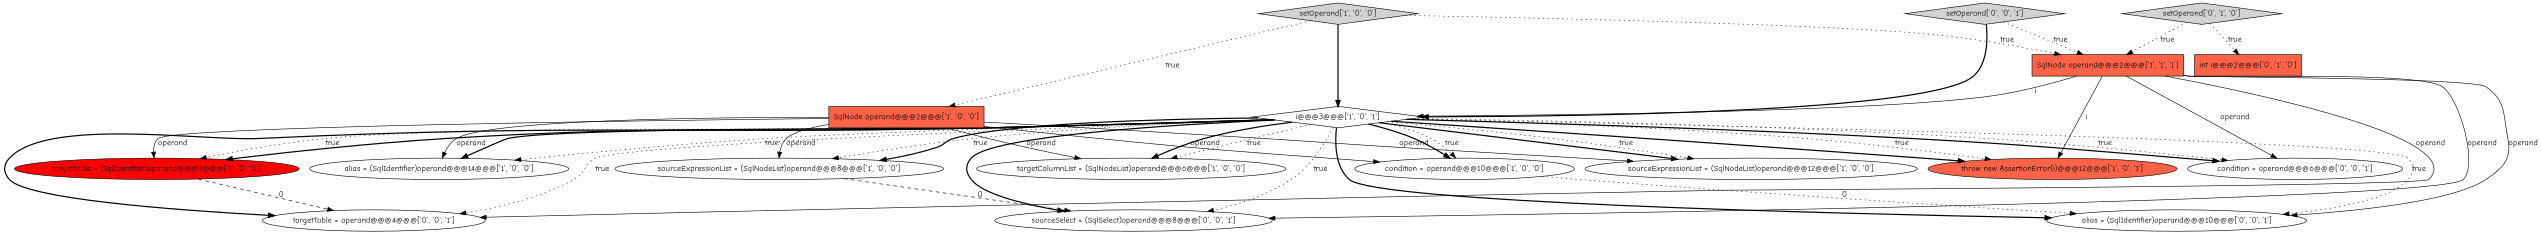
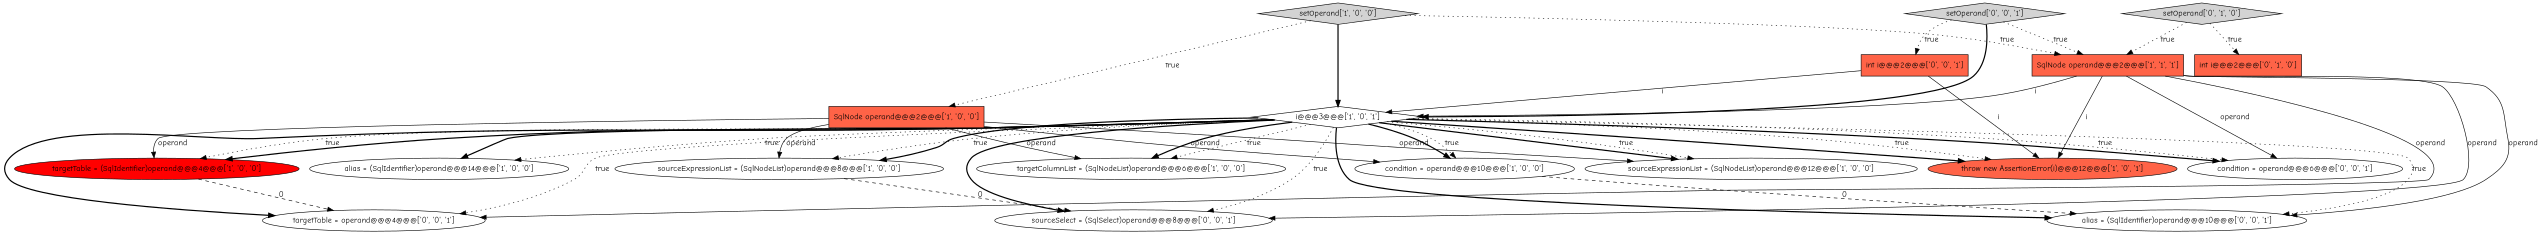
none -> (1915, 65)
(632, 120) -> none
(1806, 196) -> (1806, 196)
